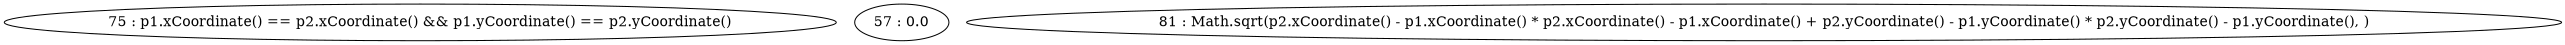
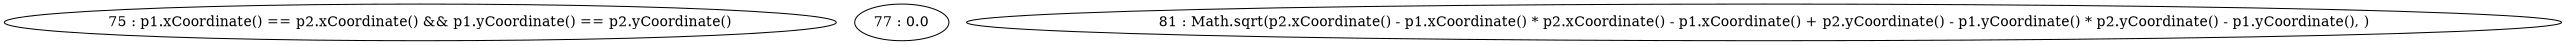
(902, 22) -> (902, 22)
